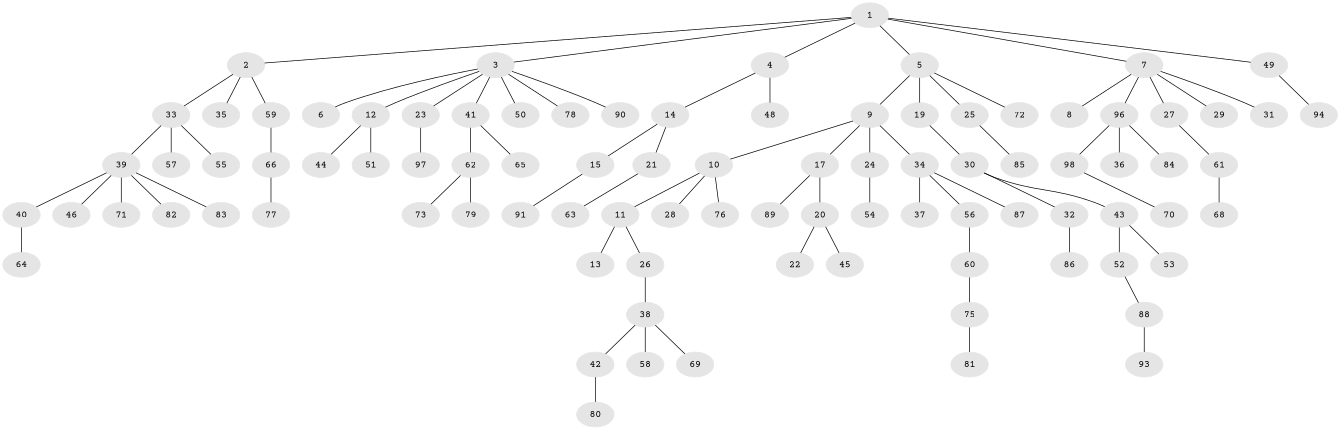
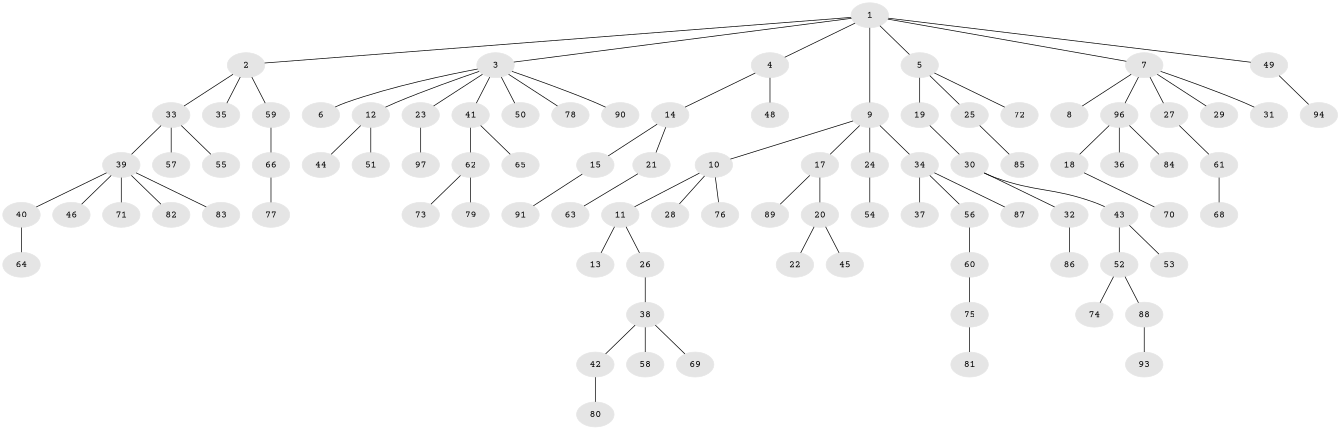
(895, 90) -> (870, 65)
(1069, 165) -> (1069, 165)
none -> (1094, 315)
